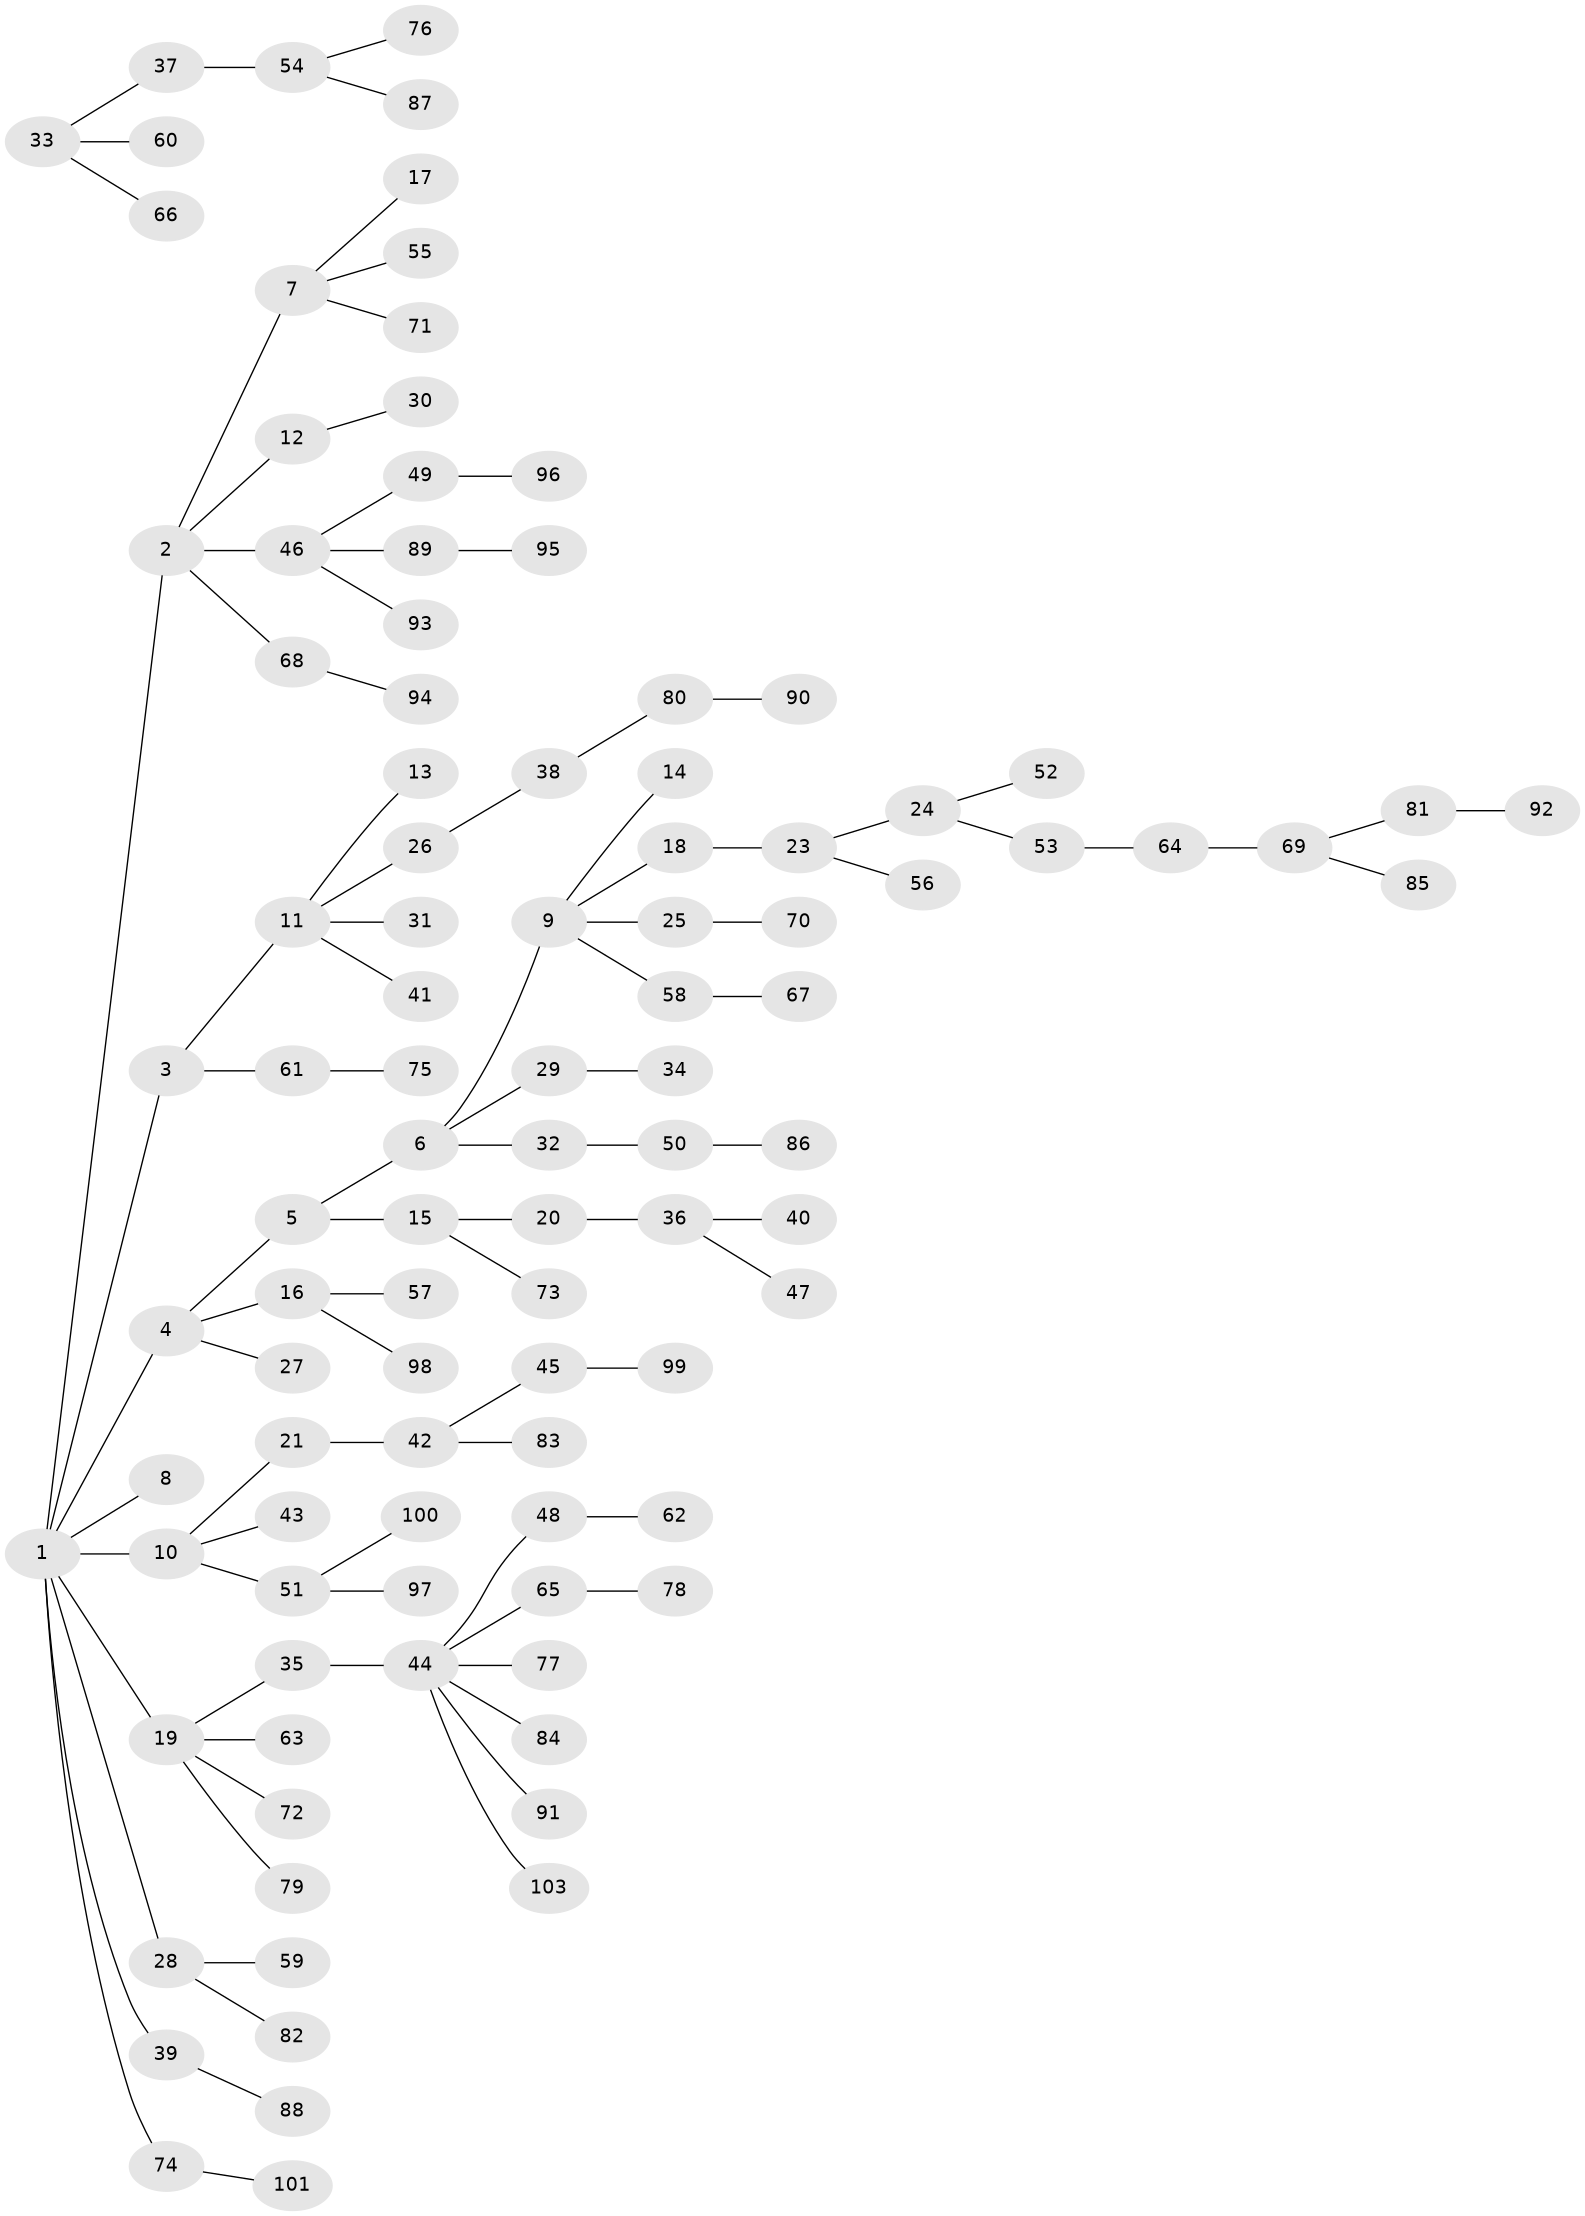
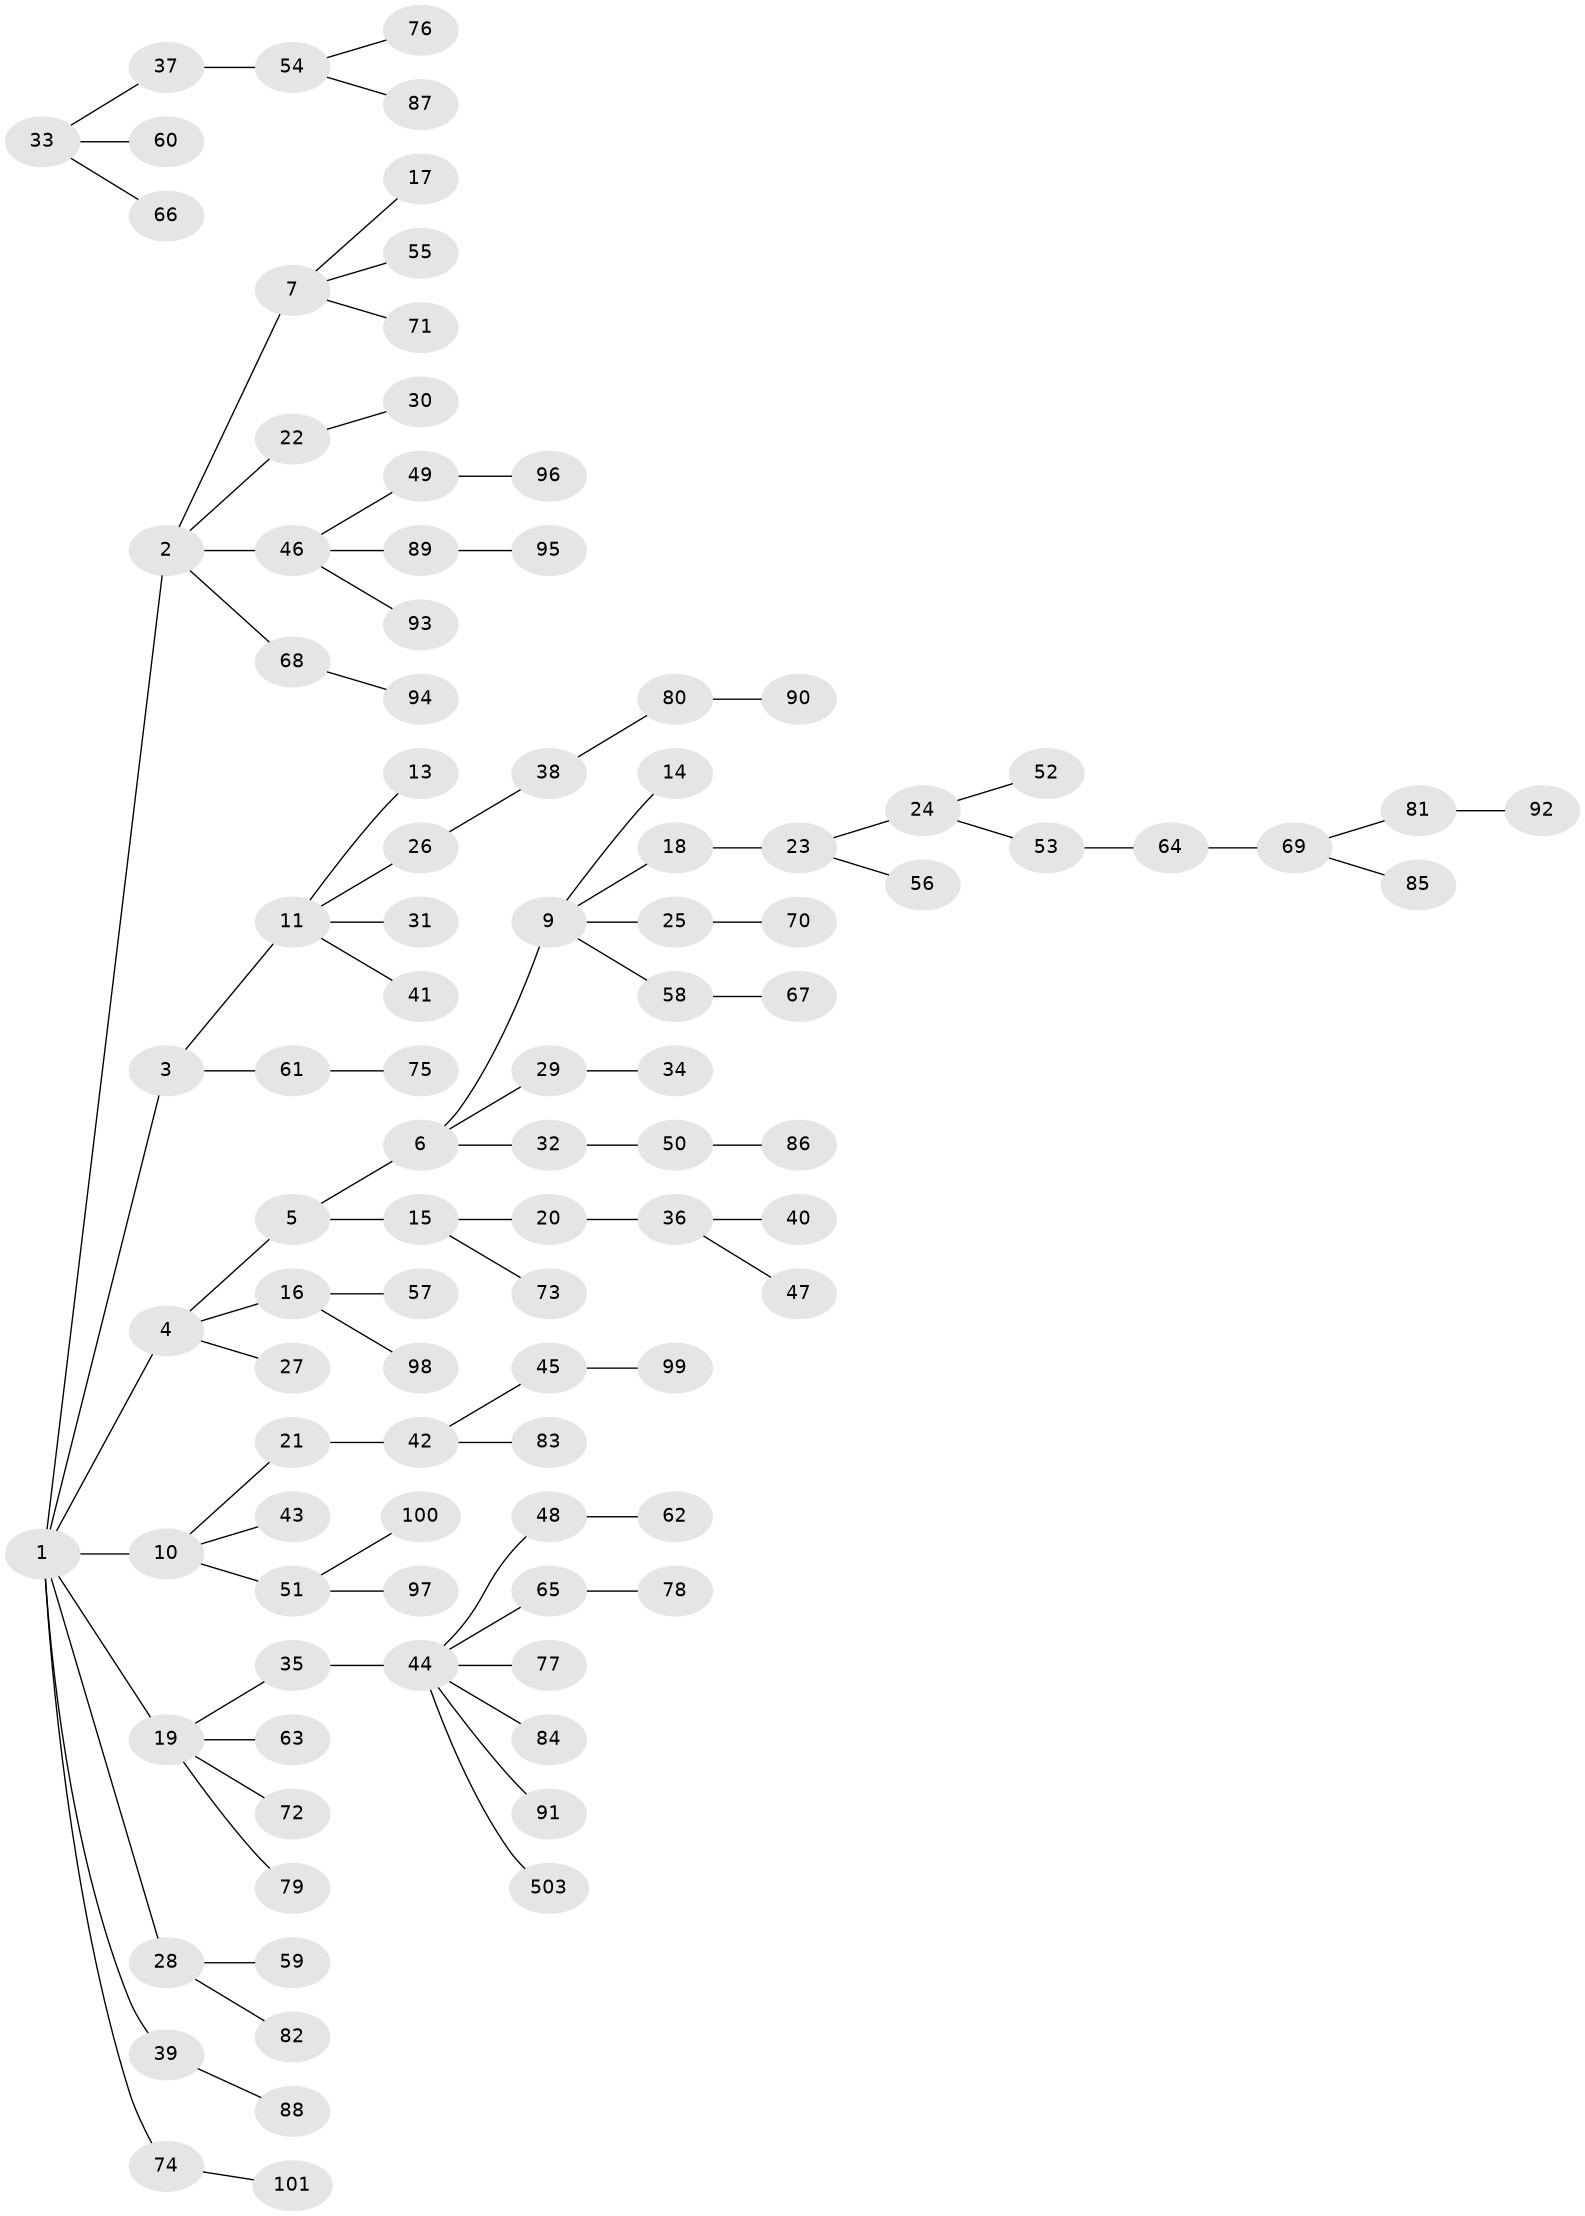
(293, 439) -> (293, 439)
(167, 1480) -> none
(549, 1888) -> (549, 1888)
